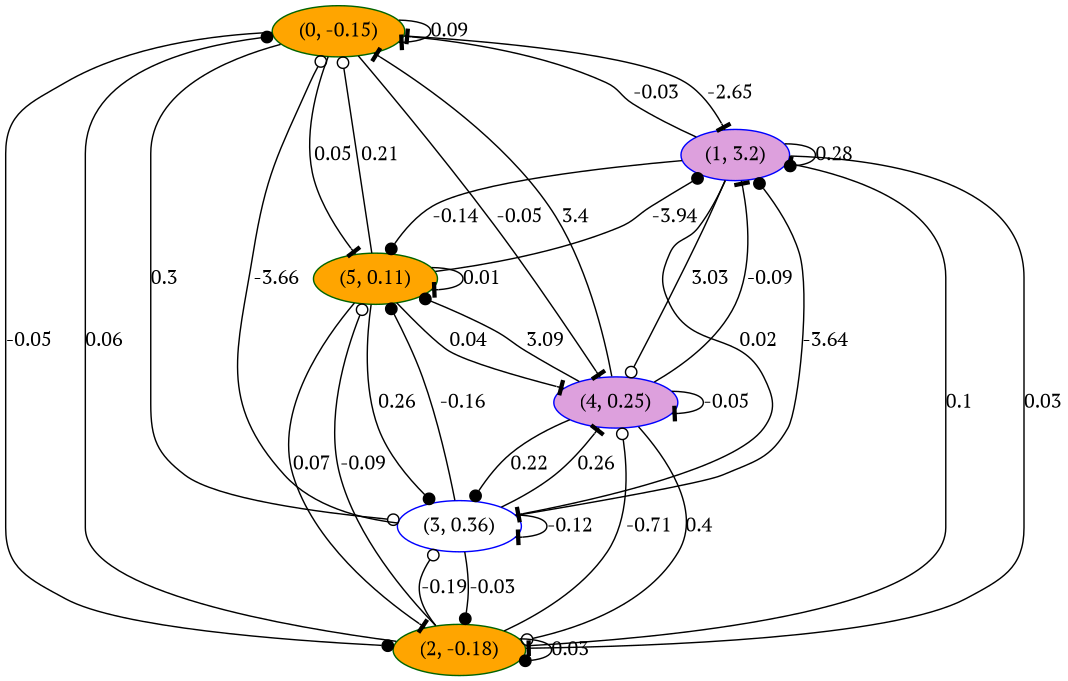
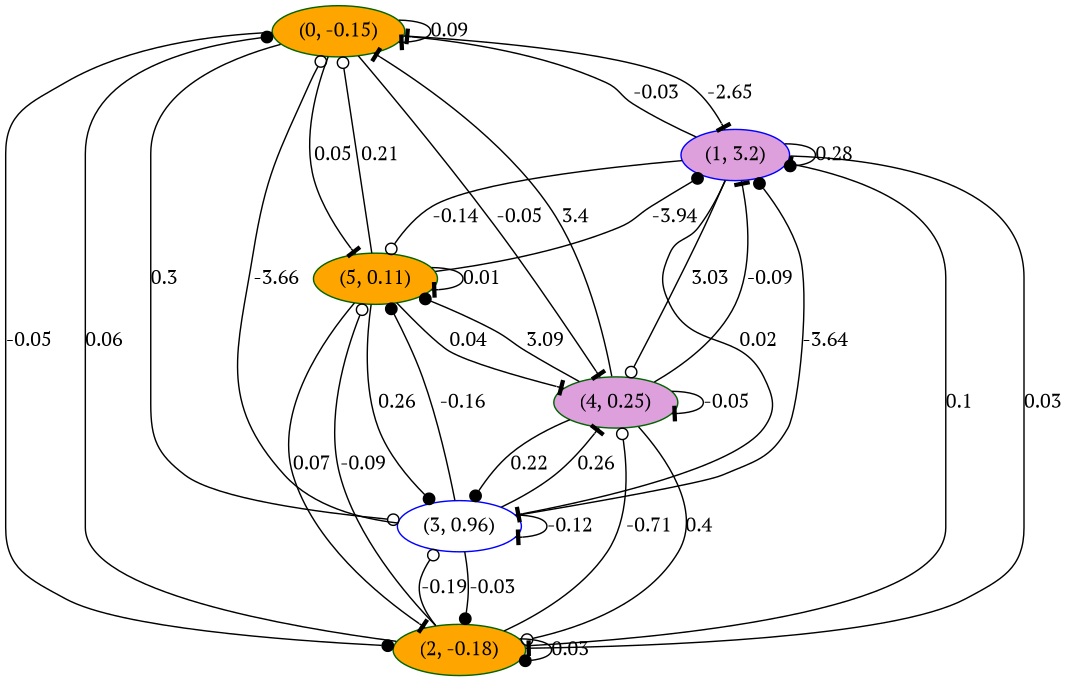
(544, 177) -> (544, 177)
(616, 402) -> (616, 402)
(459, 526) -> (459, 526)
